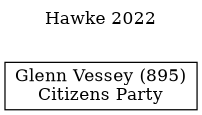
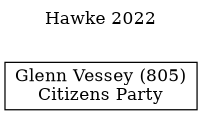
(101, 86) -> (101, 86)
